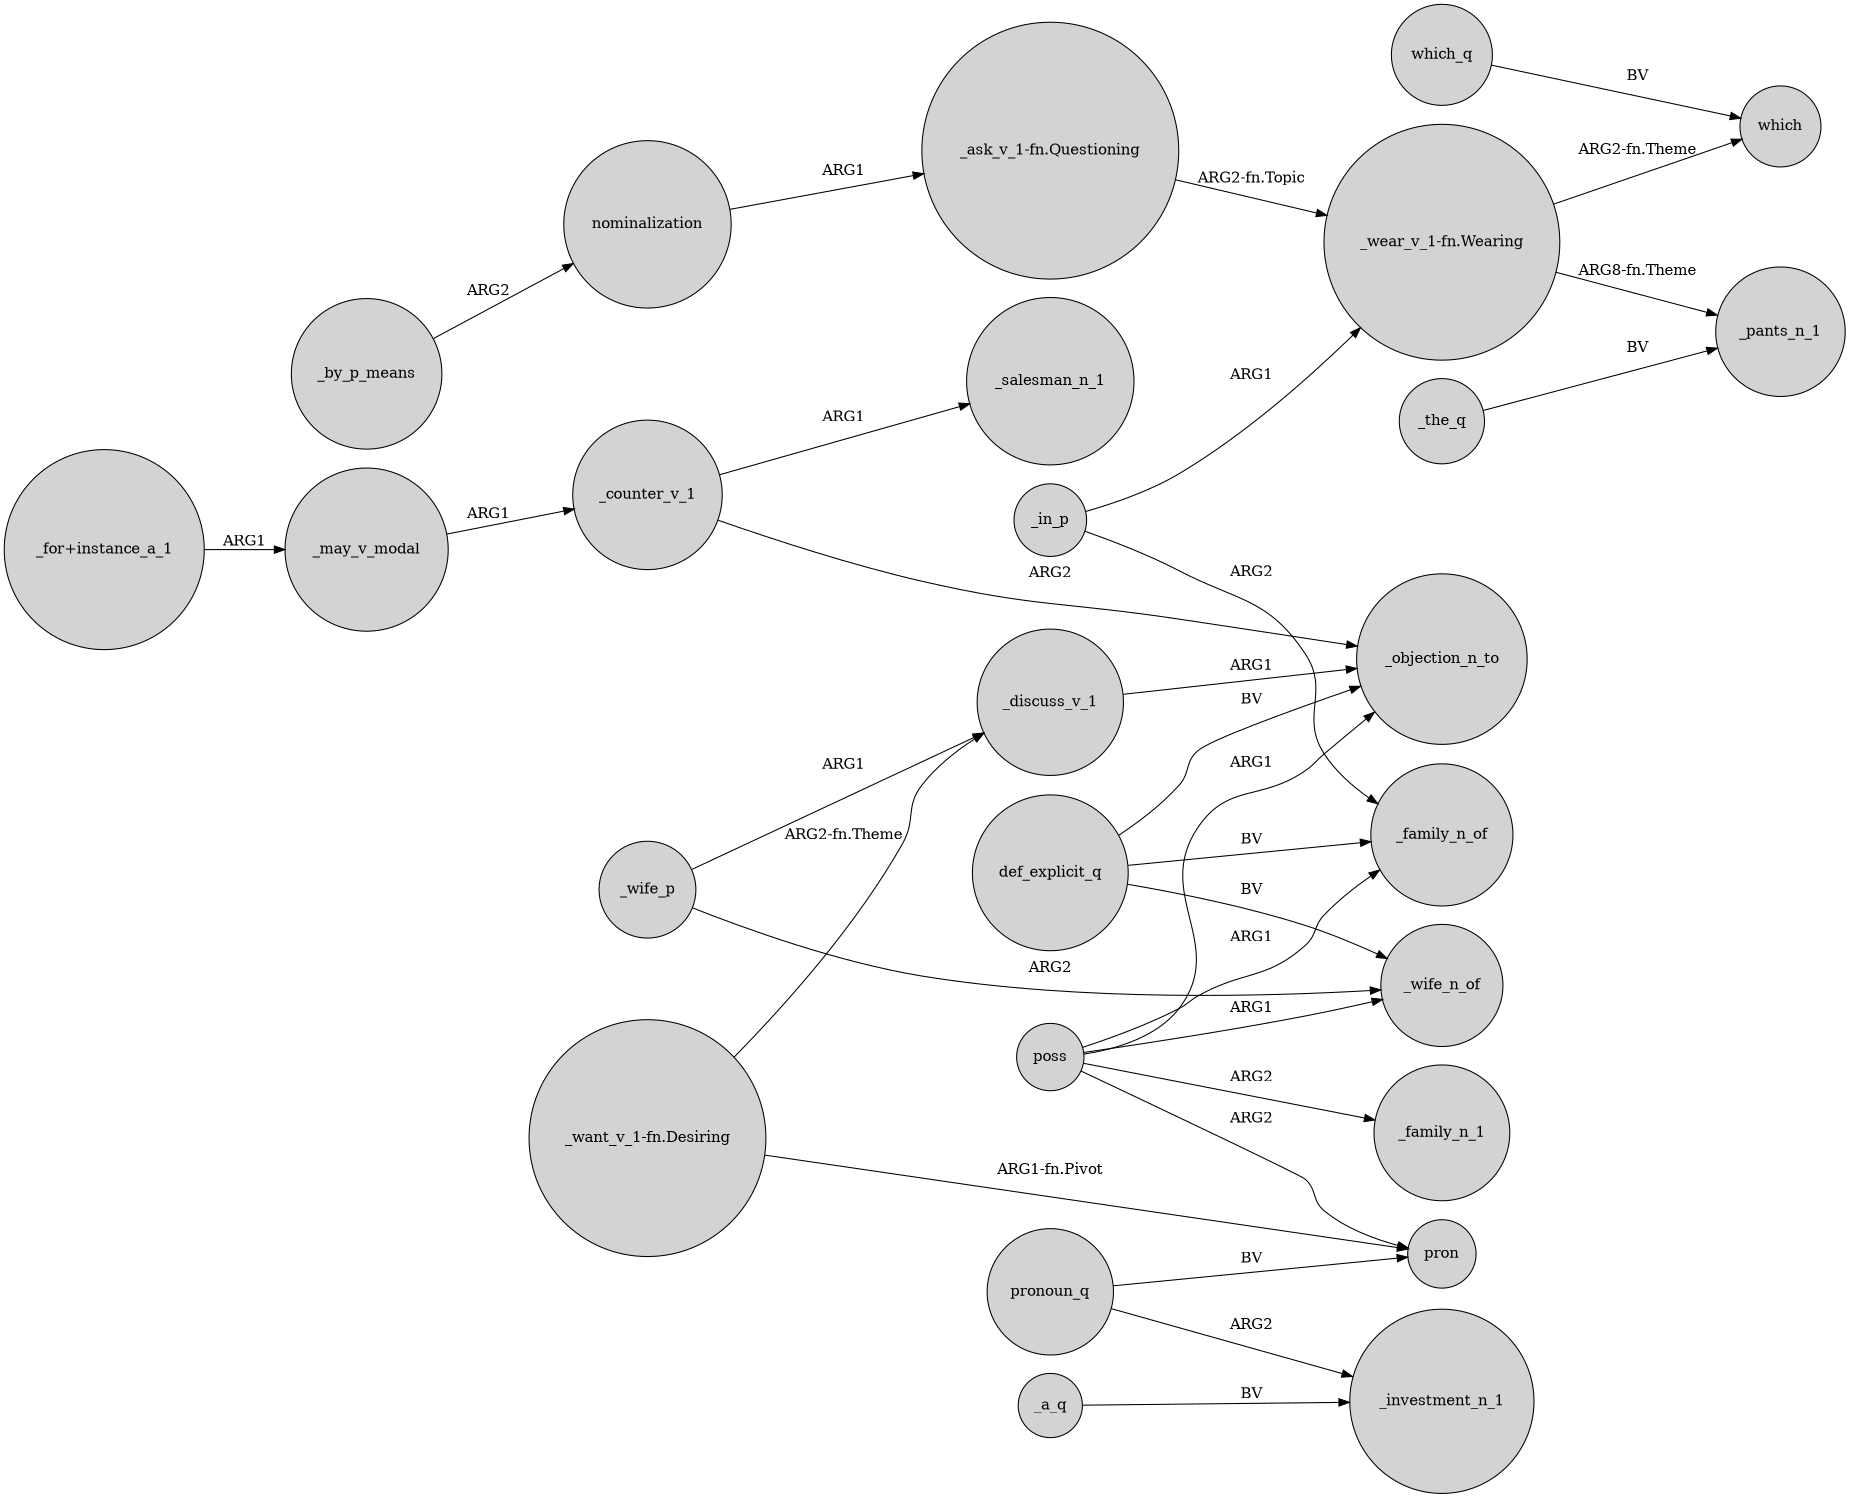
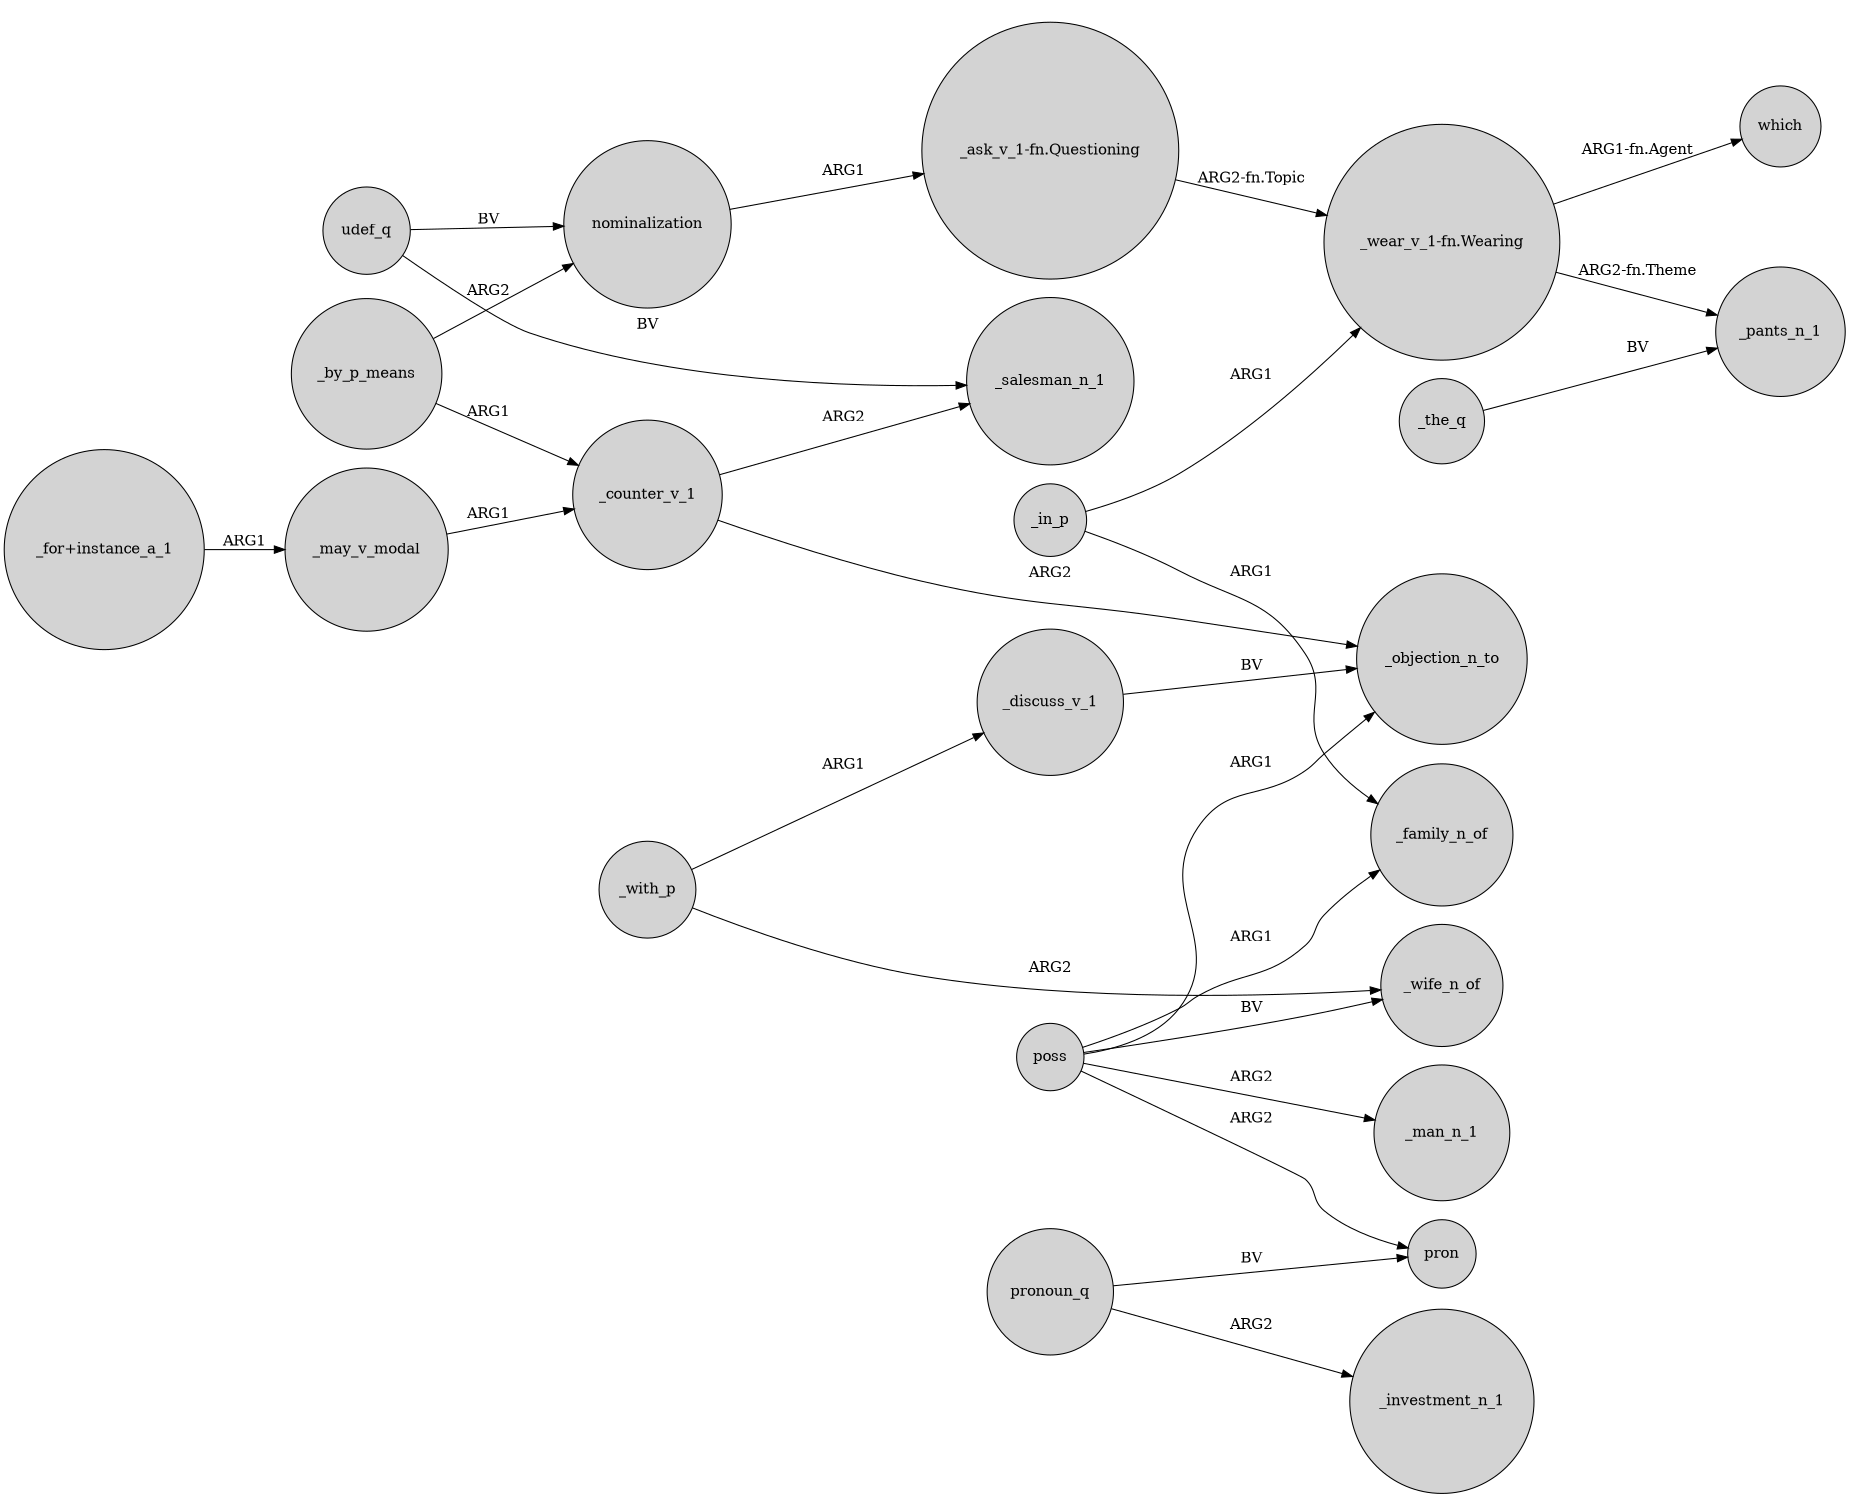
(1442, 55) -> none
(1637, 150) -> (1637, 150)
none -> (367, 231)
(1637, 271) -> (1637, 271)
(844, 418) -> (844, 418)
none -> (502, 432)
(1252, 572) -> (1252, 572)
(1252, 666) -> (1252, 666)
(1050, 873) -> none
(647, 890) -> (647, 890)
(1252, 1008) -> (1252, 1008)
(1442, 1133) -> (1442, 1133)
(647, 1138) -> none
(1050, 1406) -> none
